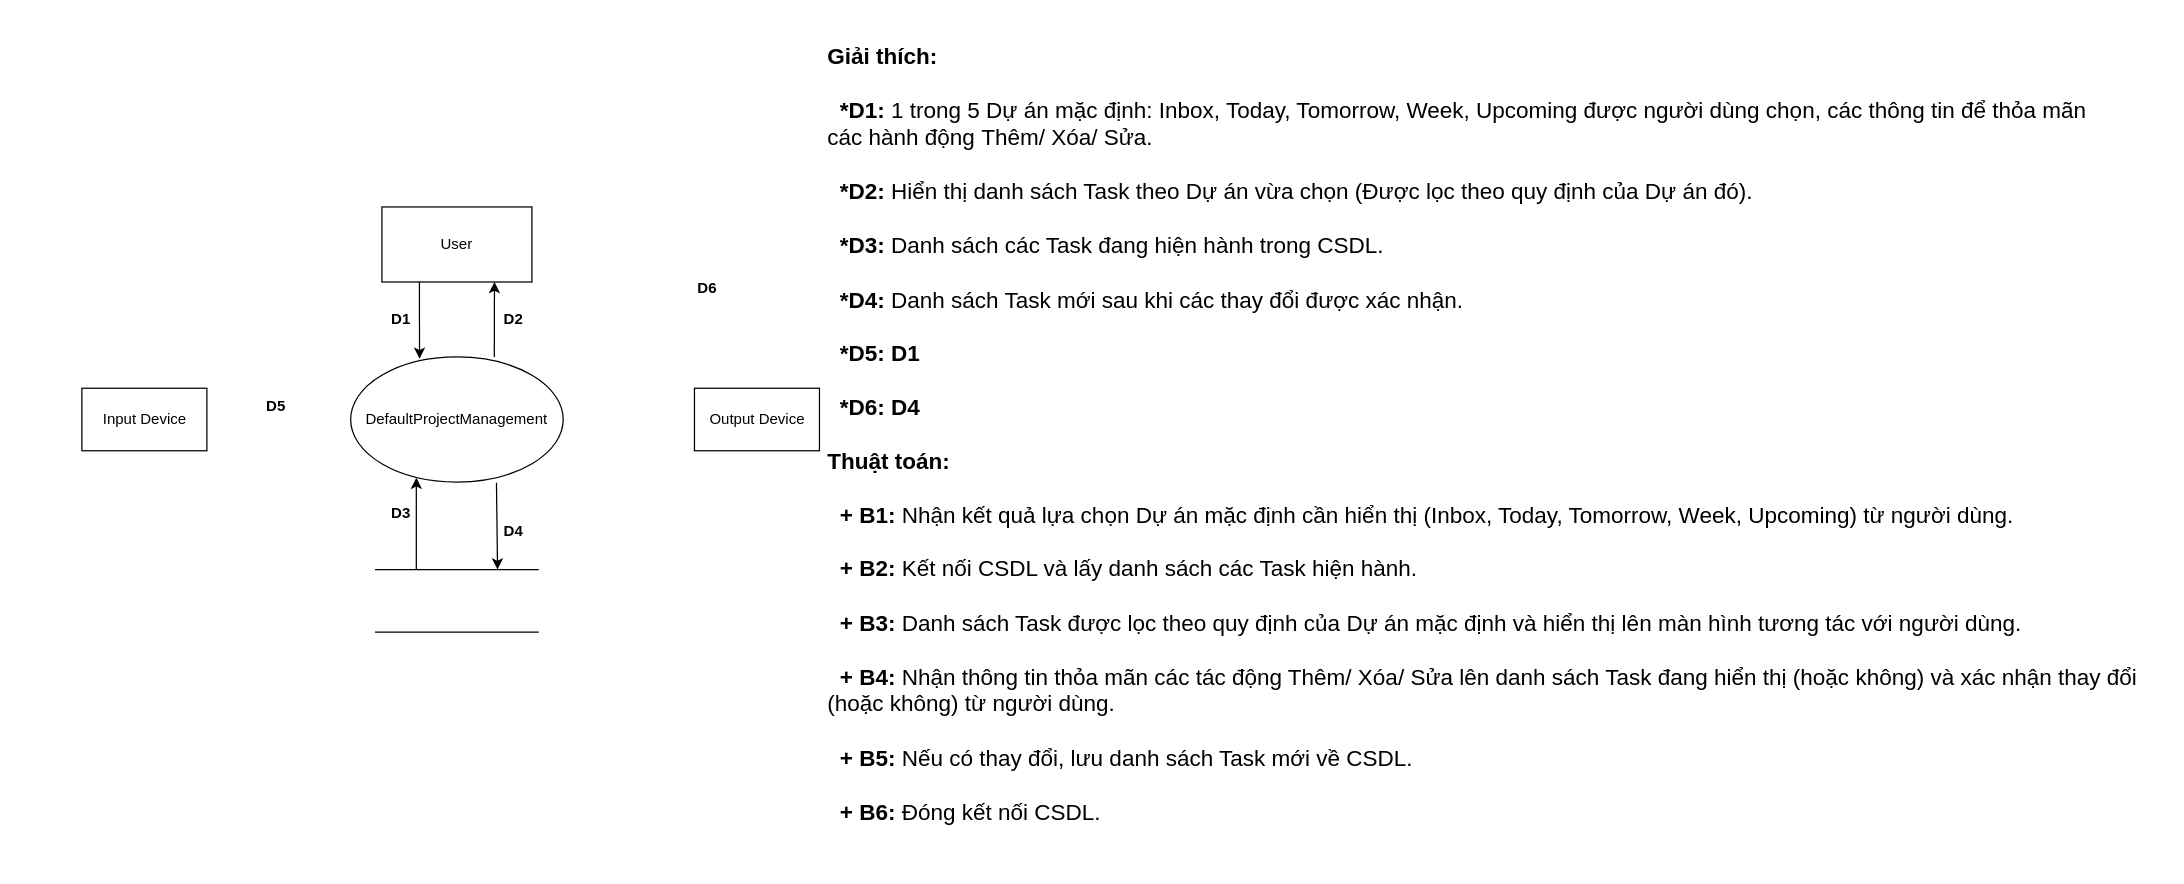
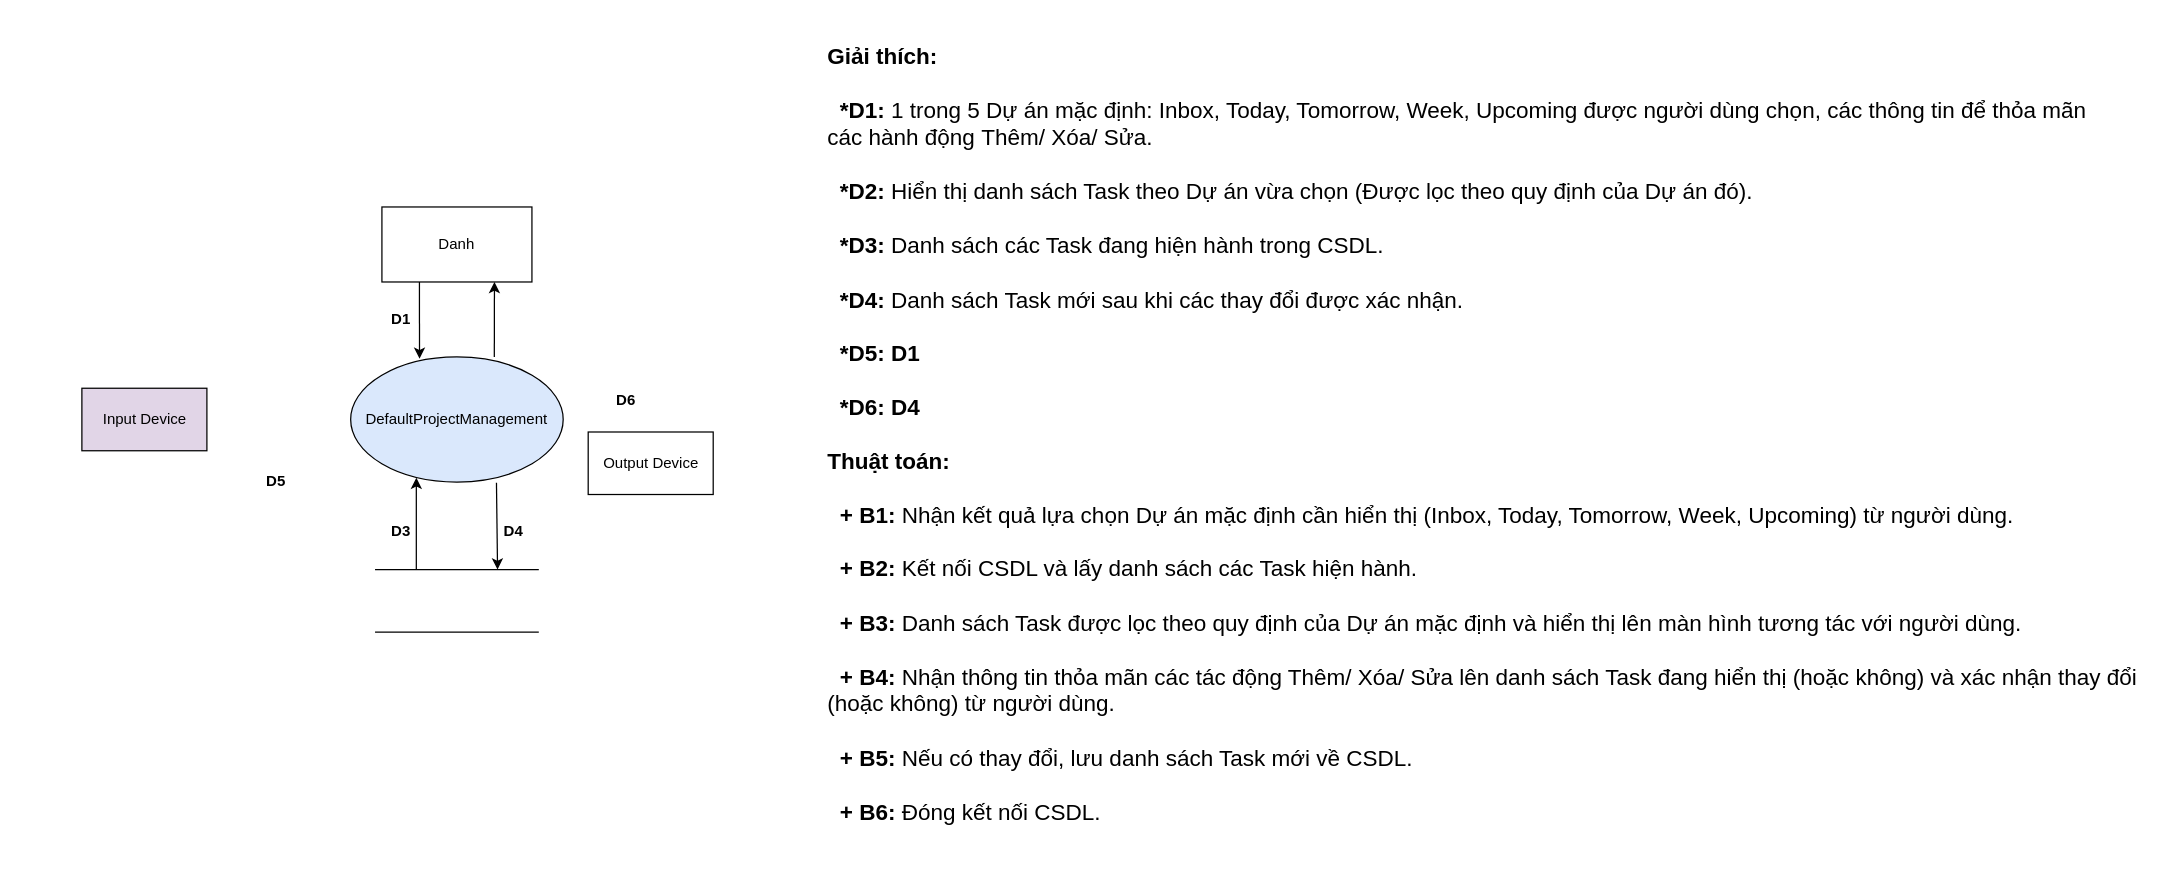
(457, 244) -> (457, 244)
(707, 288) -> (626, 401)
(513, 319) -> none
(276, 407) -> (276, 482)
(144, 419) -> (144, 419)
(457, 419) -> (457, 419)
(757, 419) -> (651, 463)
(401, 513) -> (401, 532)
